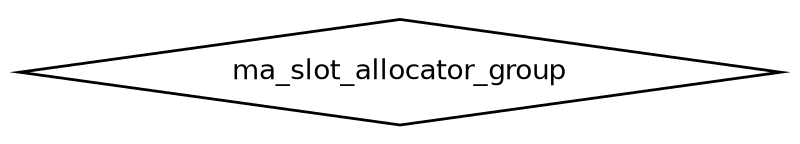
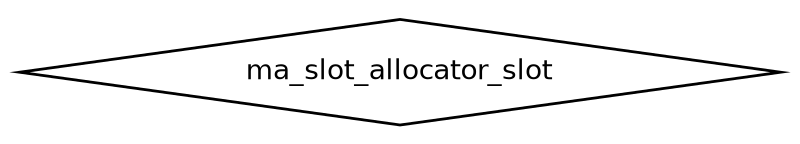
(400, 72) -> (400, 72)
